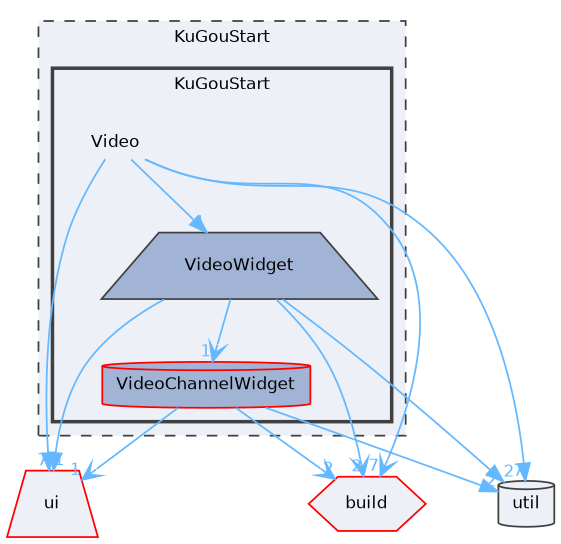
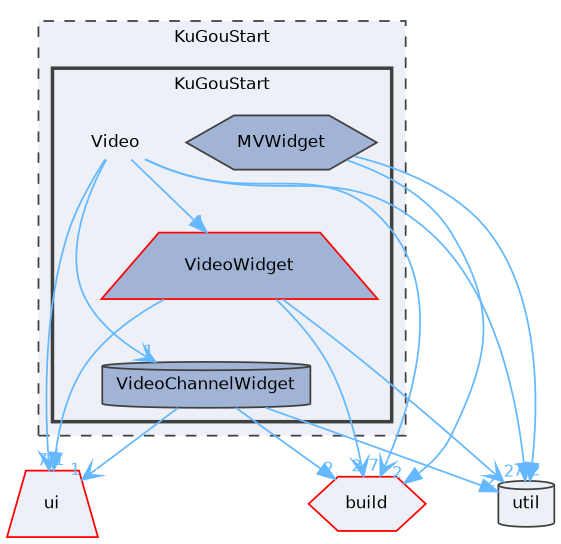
none -> (282, 143)
(64, 248) -> (64, 248)
(240, 266) -> (240, 266)
(224, 322) -> (77, 266)
(378, 374) -> (378, 374)
(206, 385) -> (206, 385)
(291, 447) -> (291, 447)
